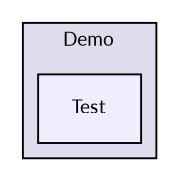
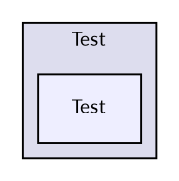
(90, 41) -> (90, 41)
